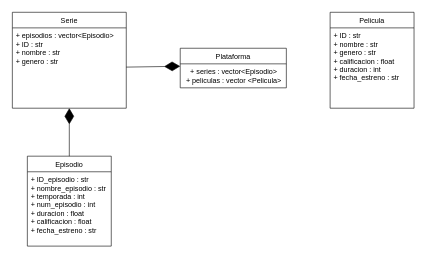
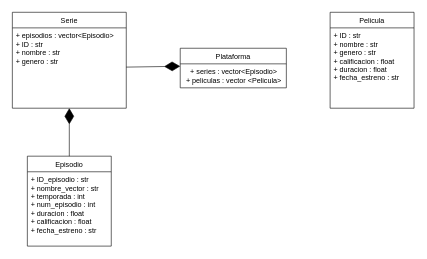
(350, 36) -> (350, 36)
(63, 180) -> (63, 180)
